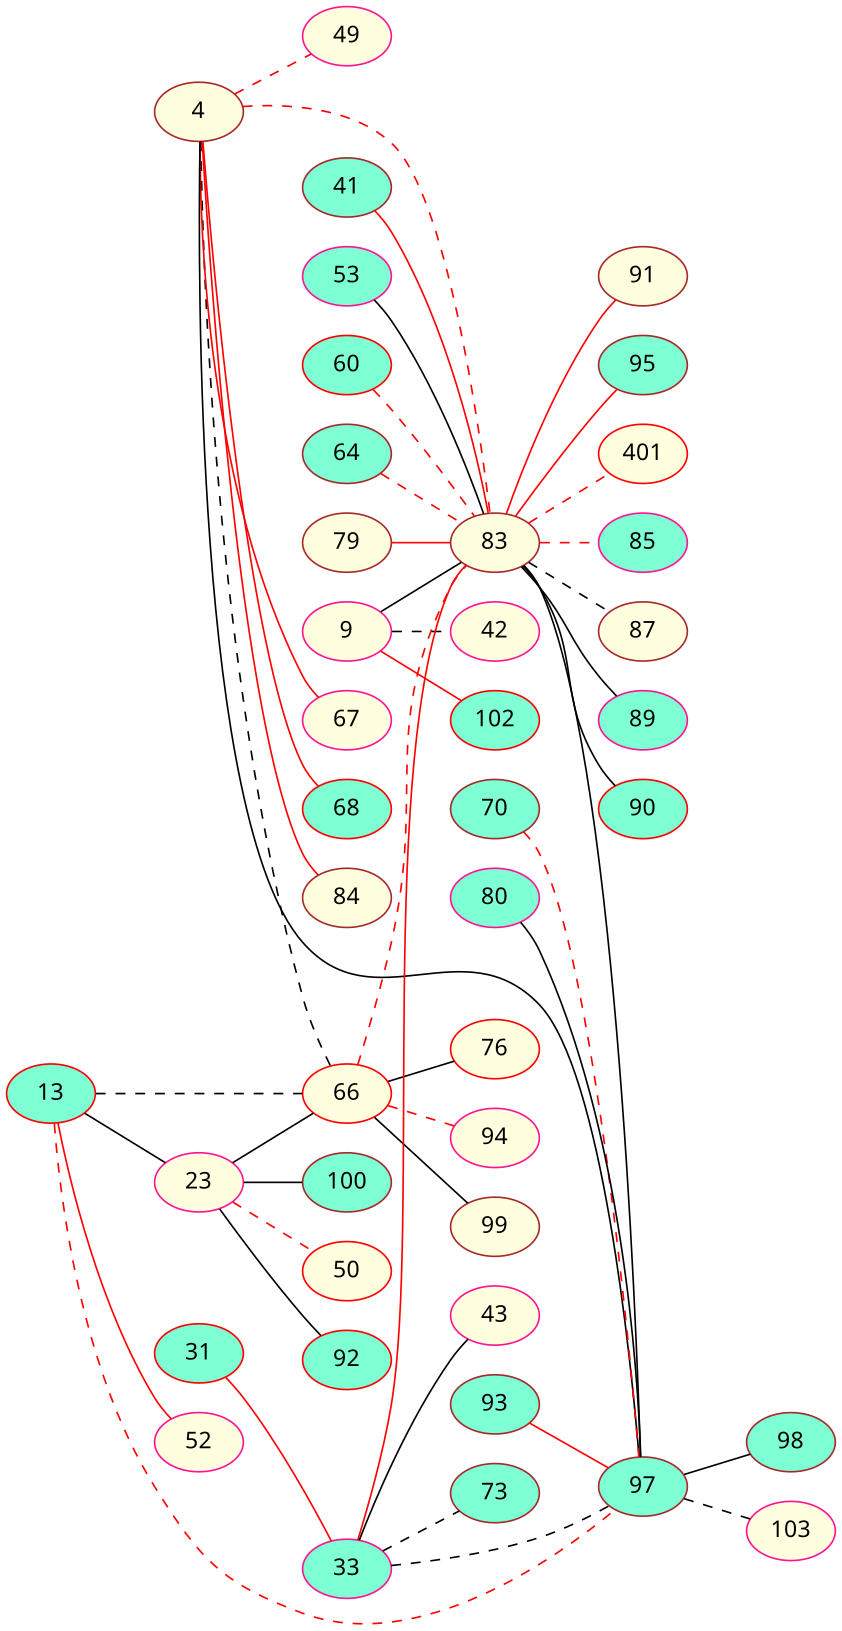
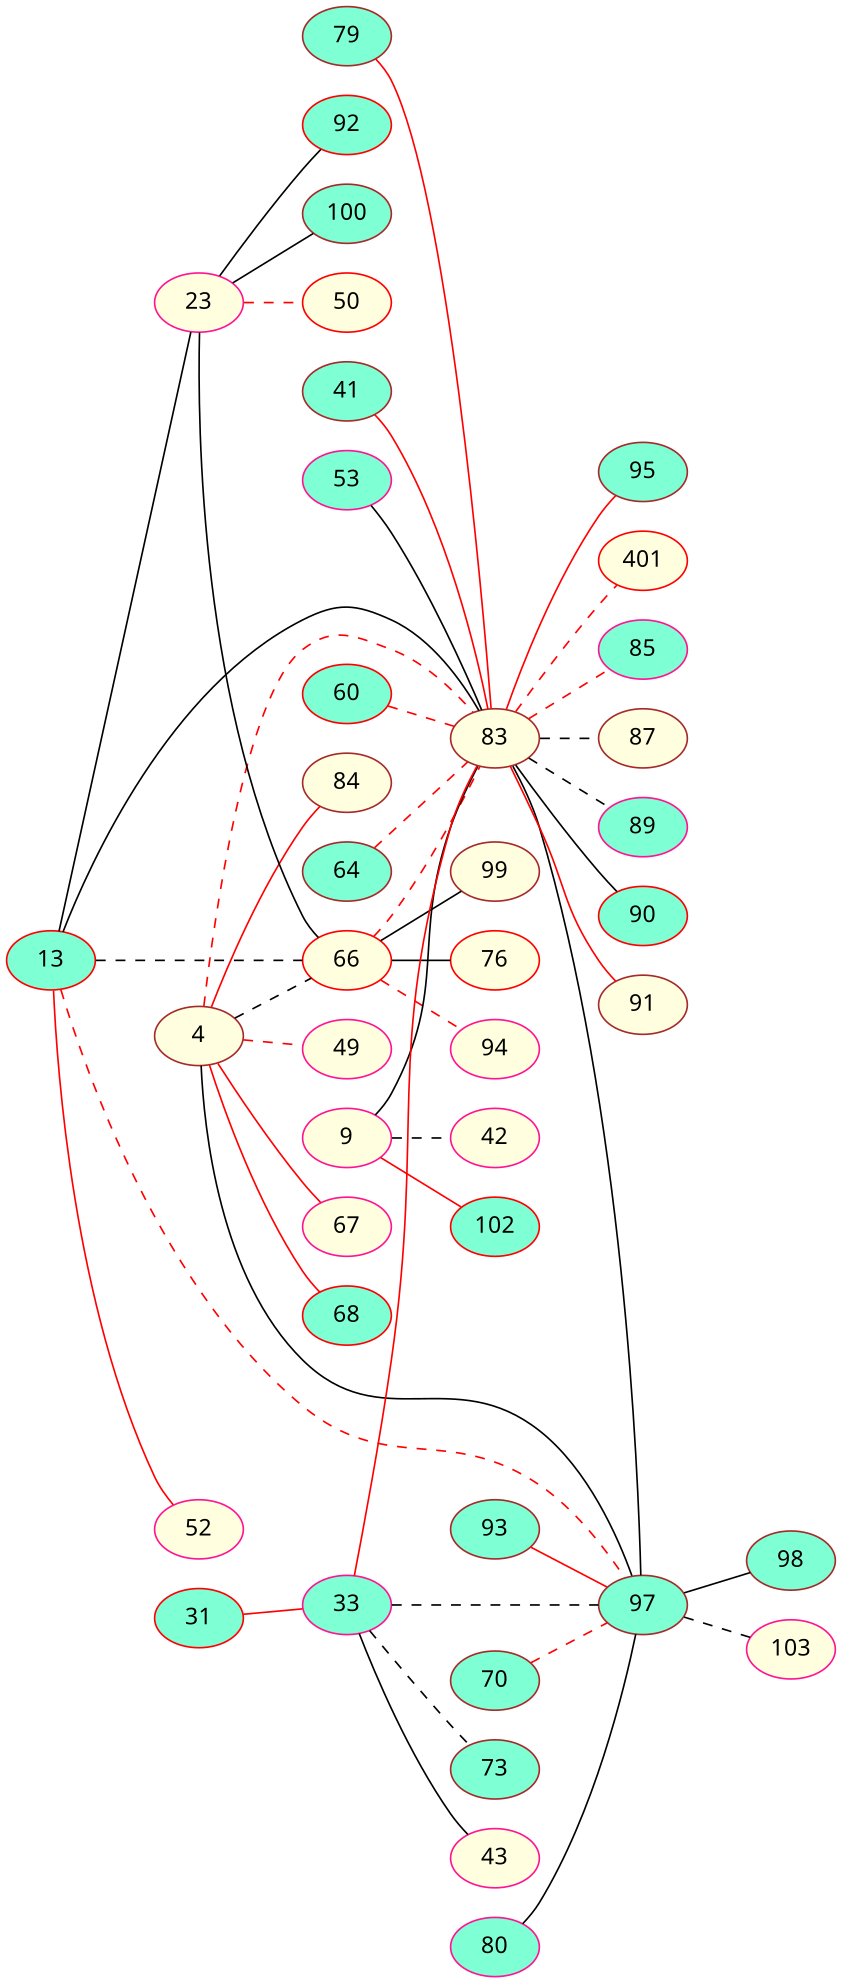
(347, 543) -> (347, 36)
(571, 635) -> (569, 783)
none -> (241, 662)
